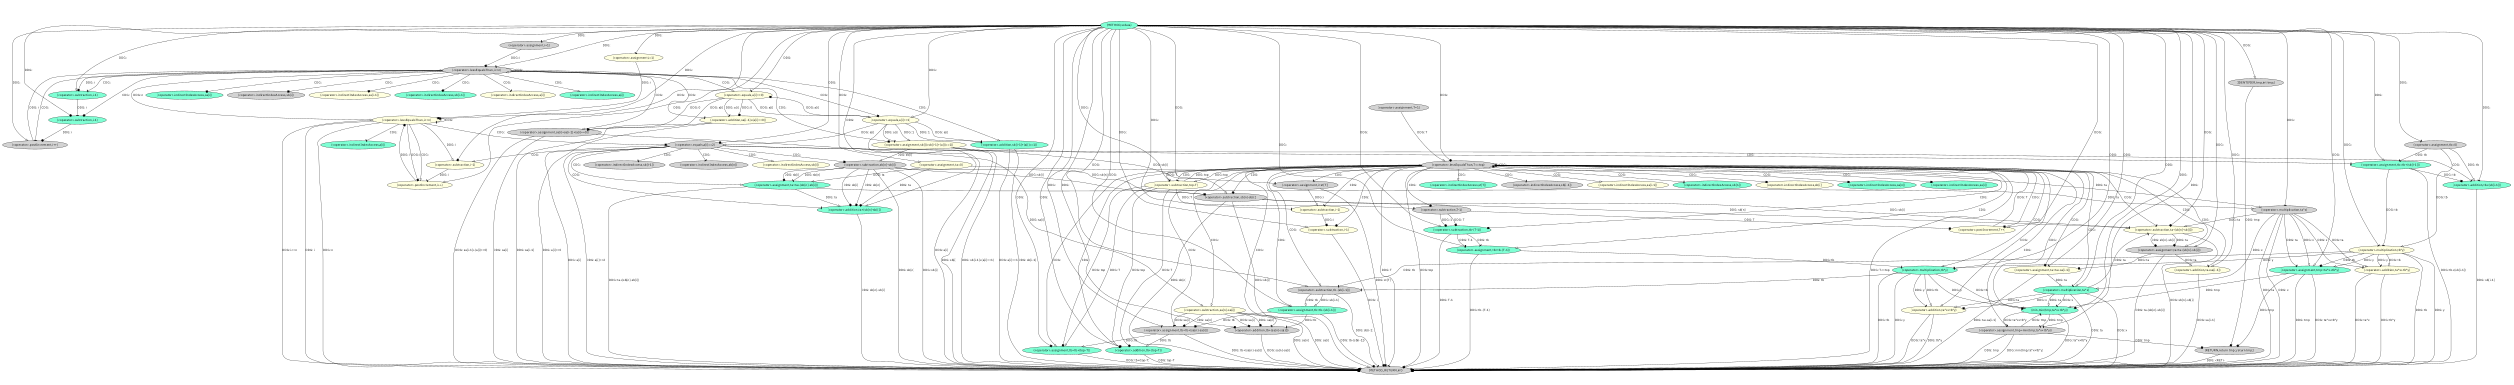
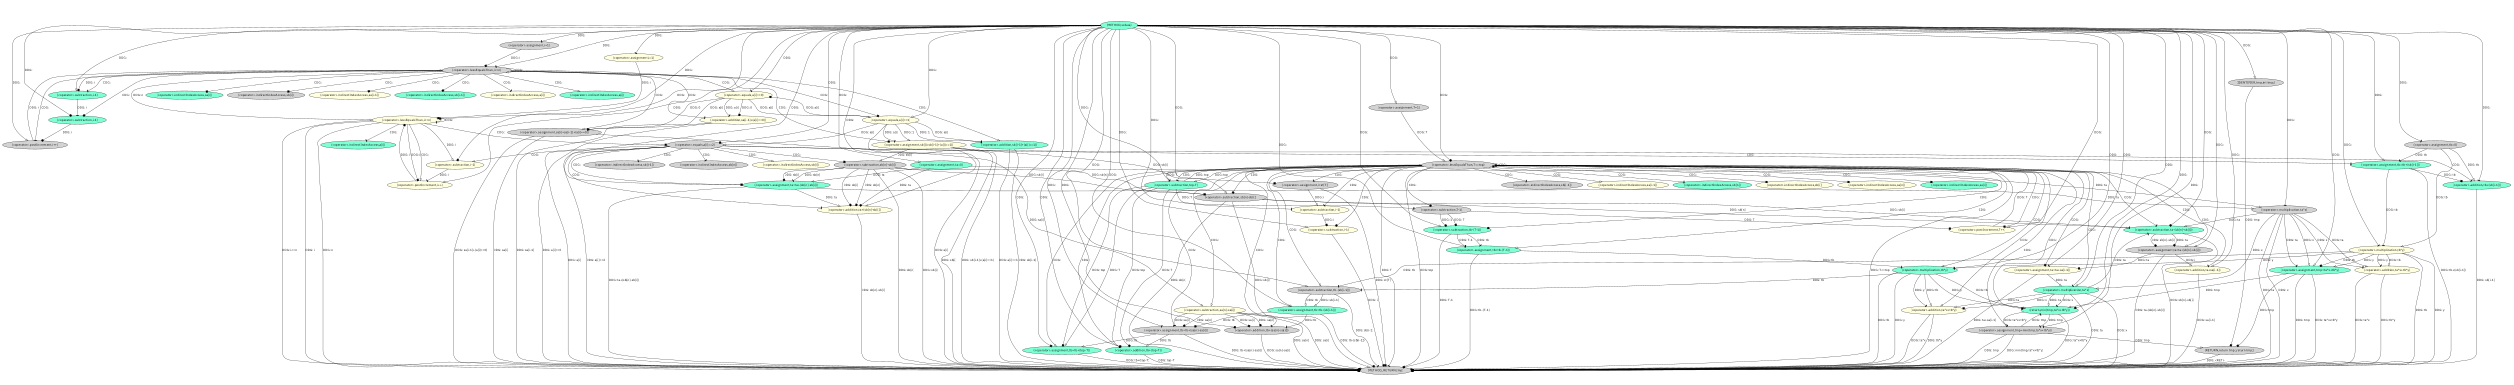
none -> (1374, 35)
none -> (764, 127)
(1175, 136) -> (1175, 136)
(941, 165) -> (941, 165)
(1176, 185) -> (1176, 185)
(1458, 185) -> none
(1877, 185) -> (1877, 185)
(855, 210) -> (855, 210)
(2164, 230) -> (2164, 230)
(2191, 260) -> (2191, 260)
(2050, 310) -> (2050, 310)
(2124, 340) -> (2124, 340)
(1386, 370) -> (1386, 370)
